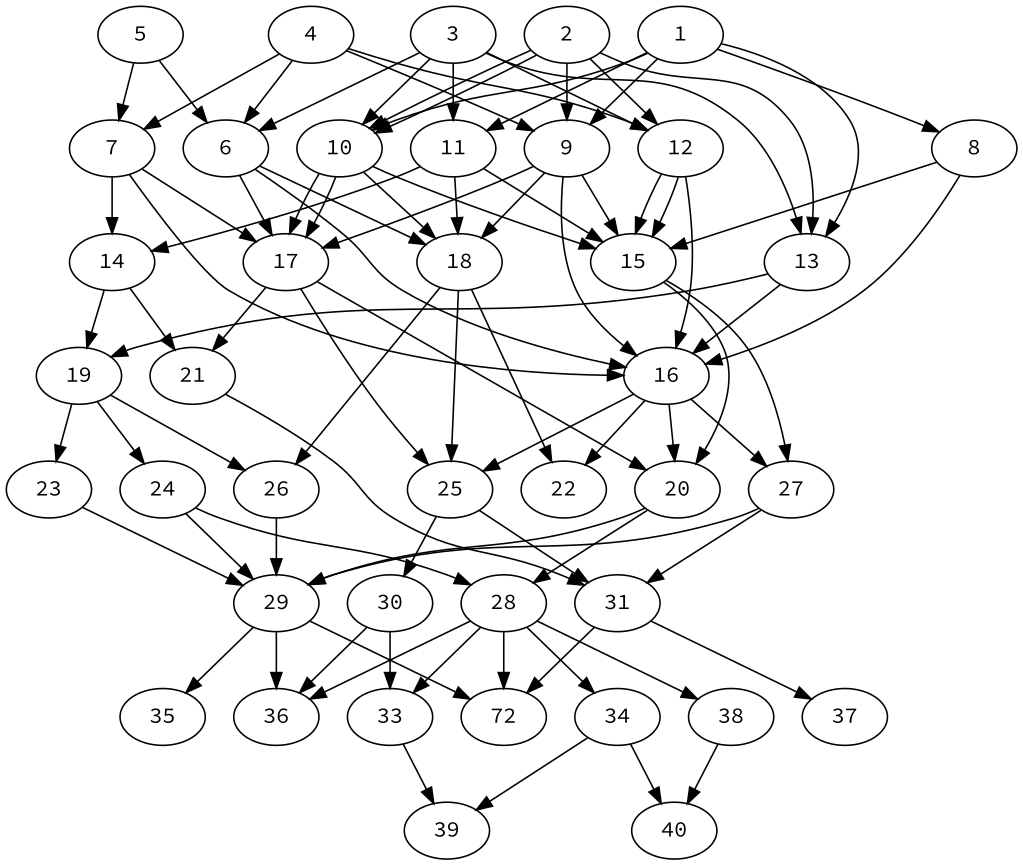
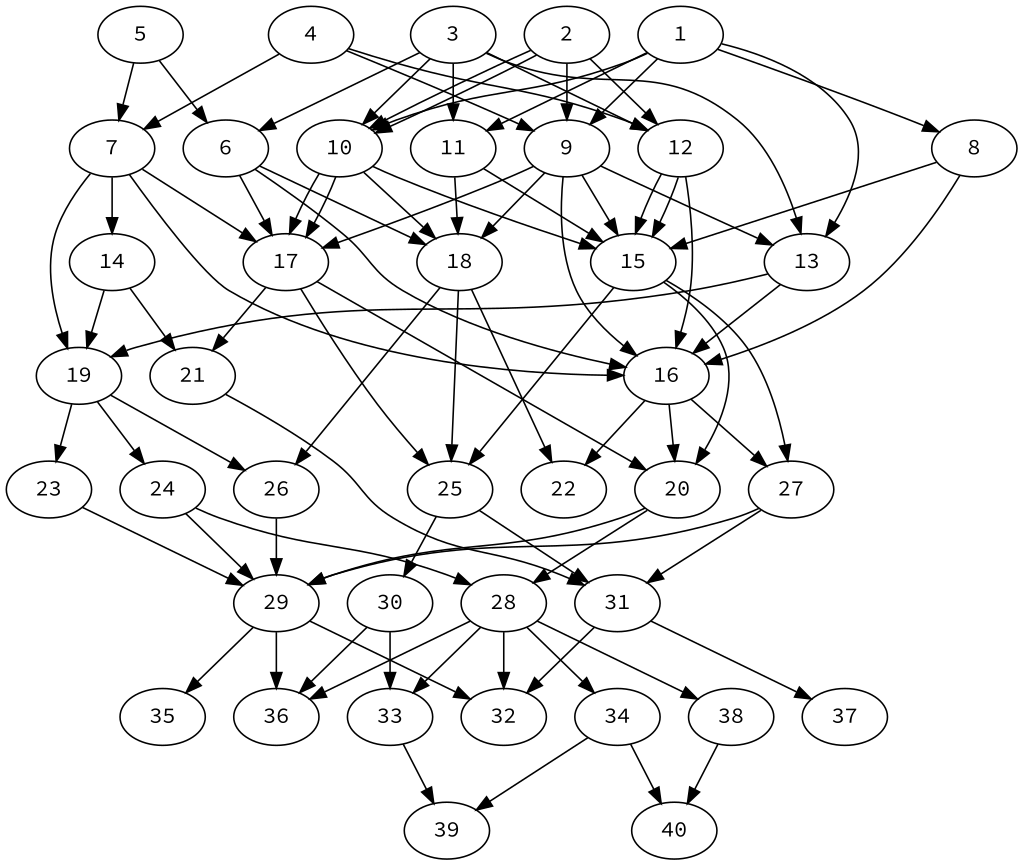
(273, 85) -> none
(749, 88) -> (703, 213)
(282, 215) -> none
none -> (52, 249)
(559, 432) -> (553, 361)
(504, 717) -> (504, 717)
